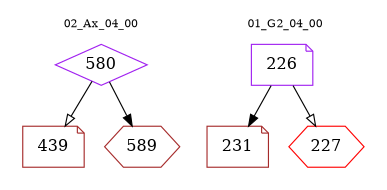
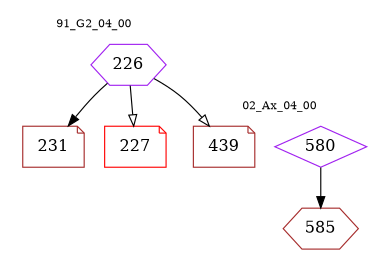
(286, 24) -> (94, 24)
(282, 65) -> (129, 65)
(82, 99) -> (167, 87)
(142, 147) -> (321, 229)
(326, 147) -> (135, 147)
